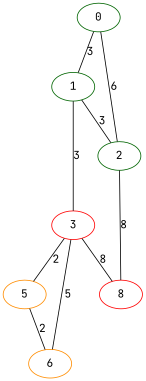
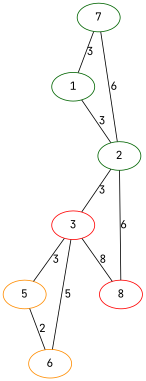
(99, 18) -> (99, 18)
(73, 156) -> (96, 191)
(124, 225) -> (124, 225)
(56, 260) -> (56, 260)
